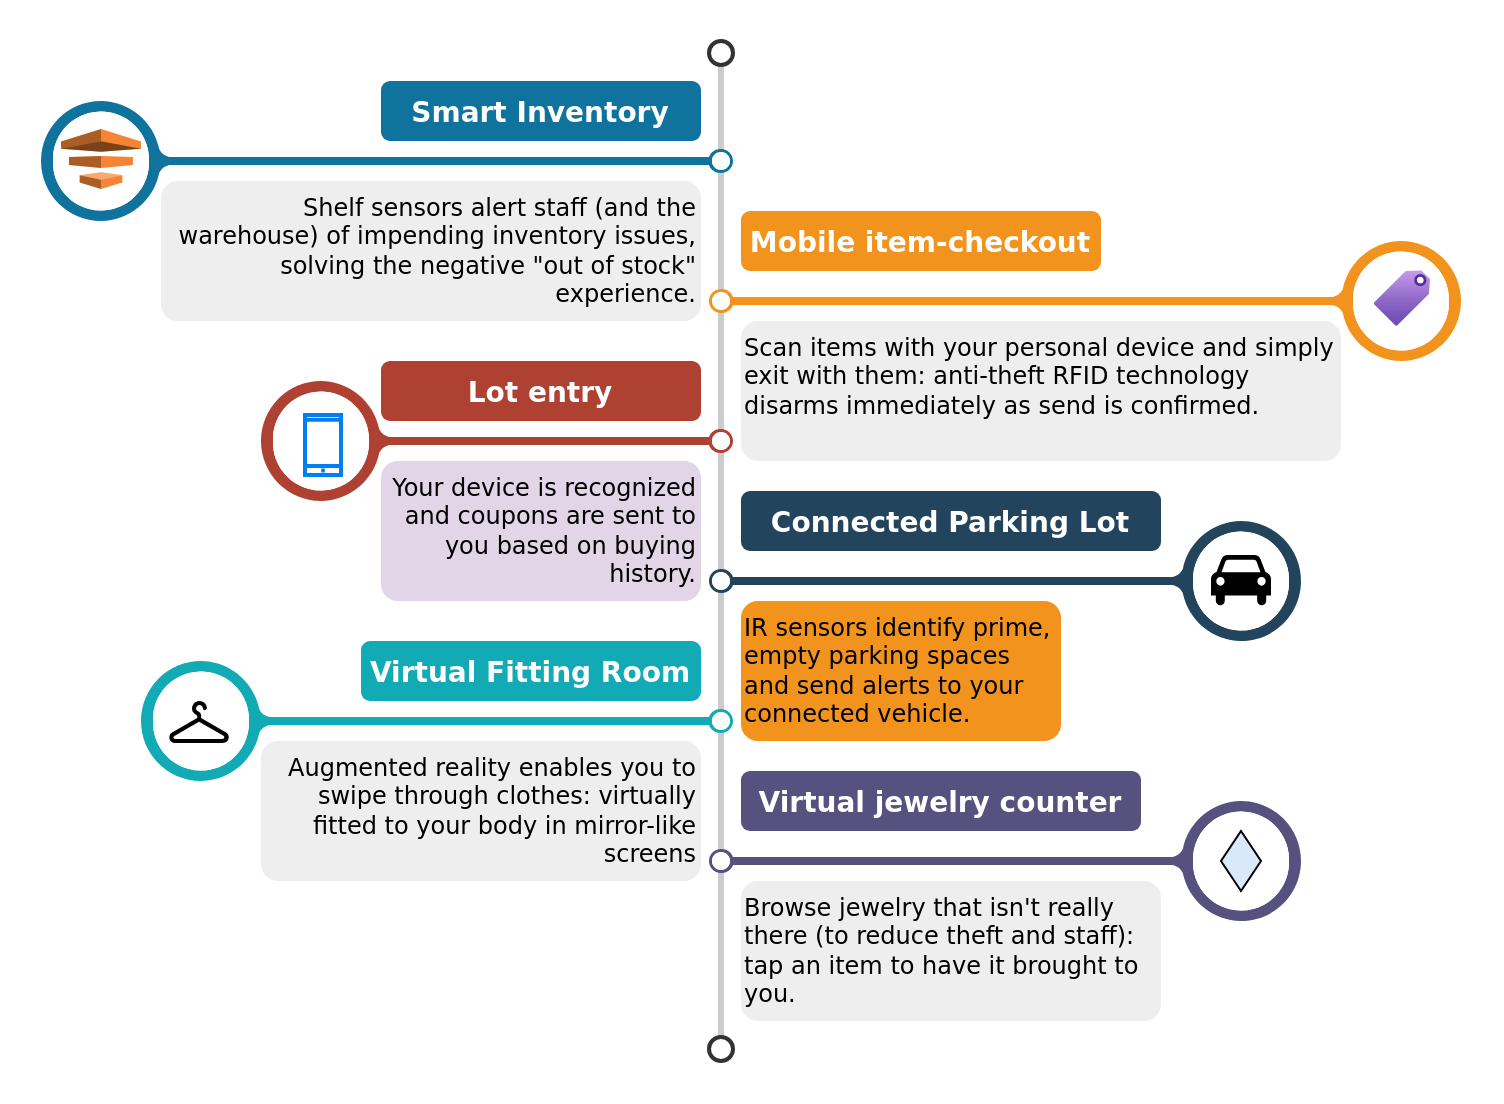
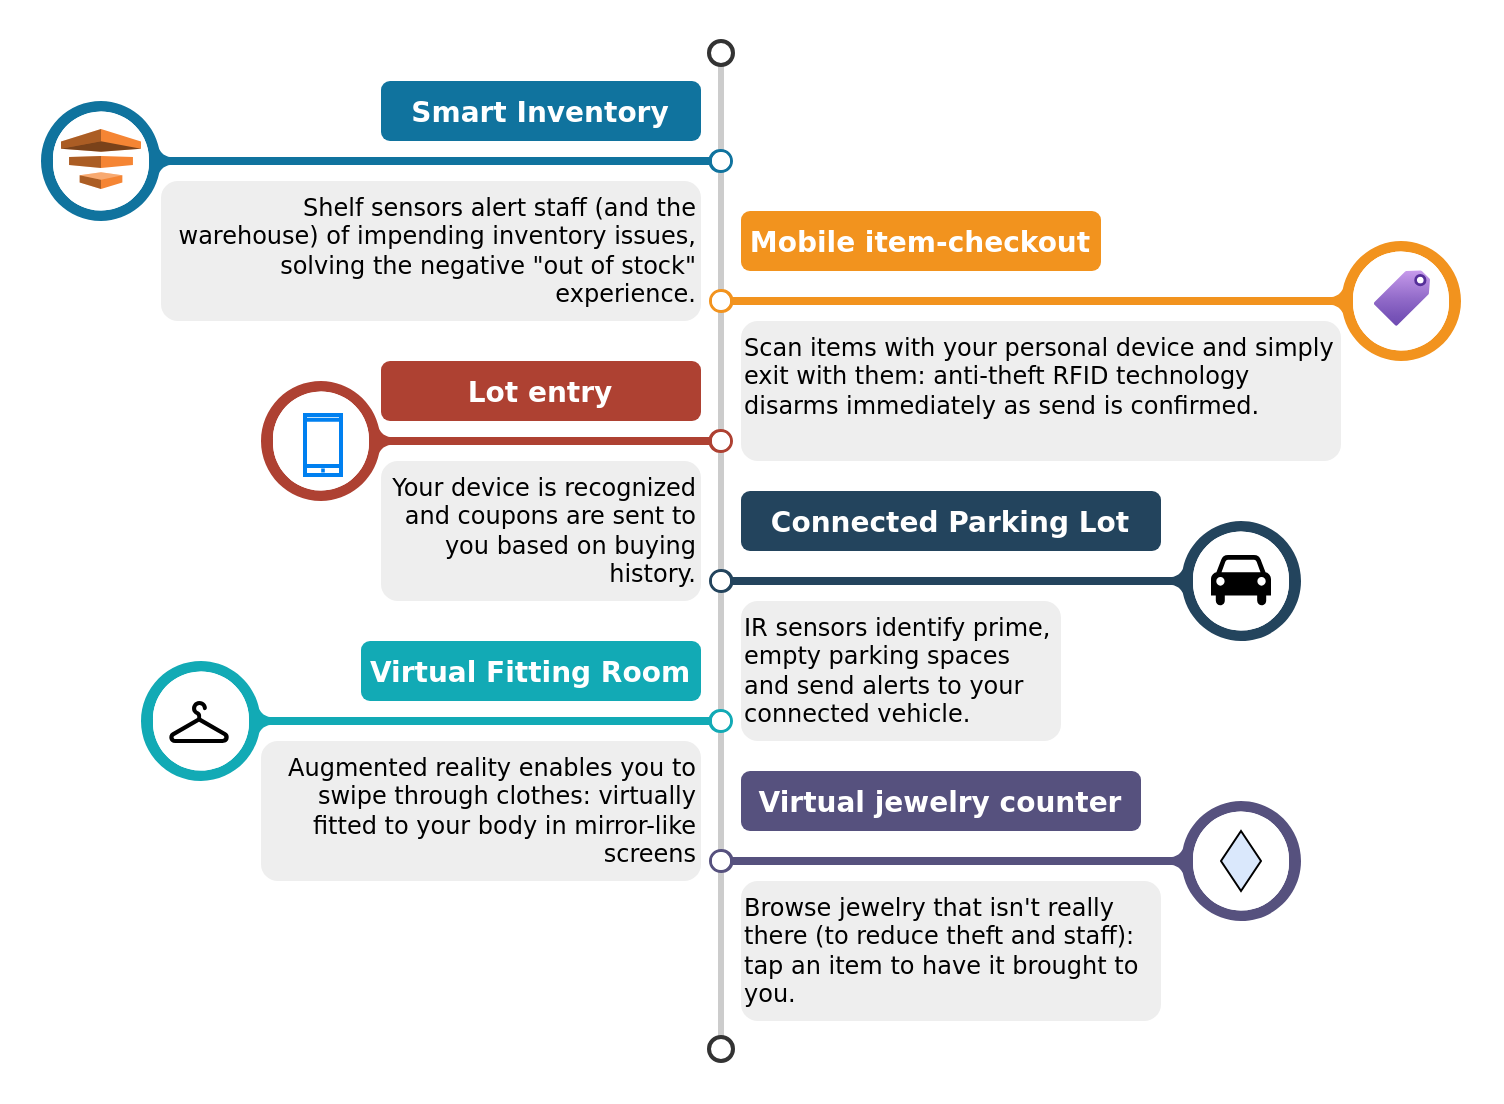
(541, 531) -> (541, 531)
(901, 671) -> (901, 671)
